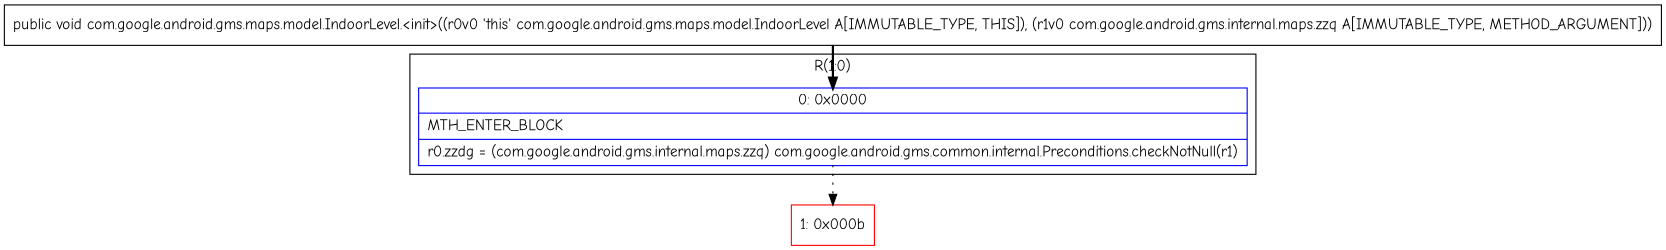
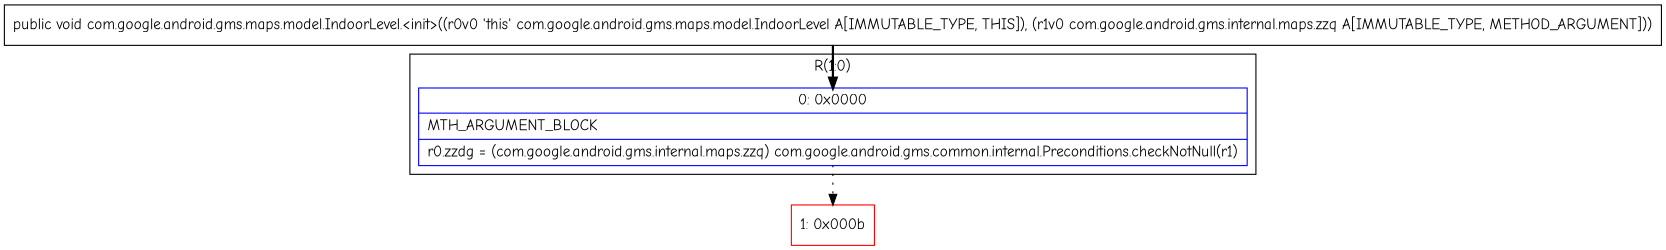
(495, 126) -> (513, 126)
